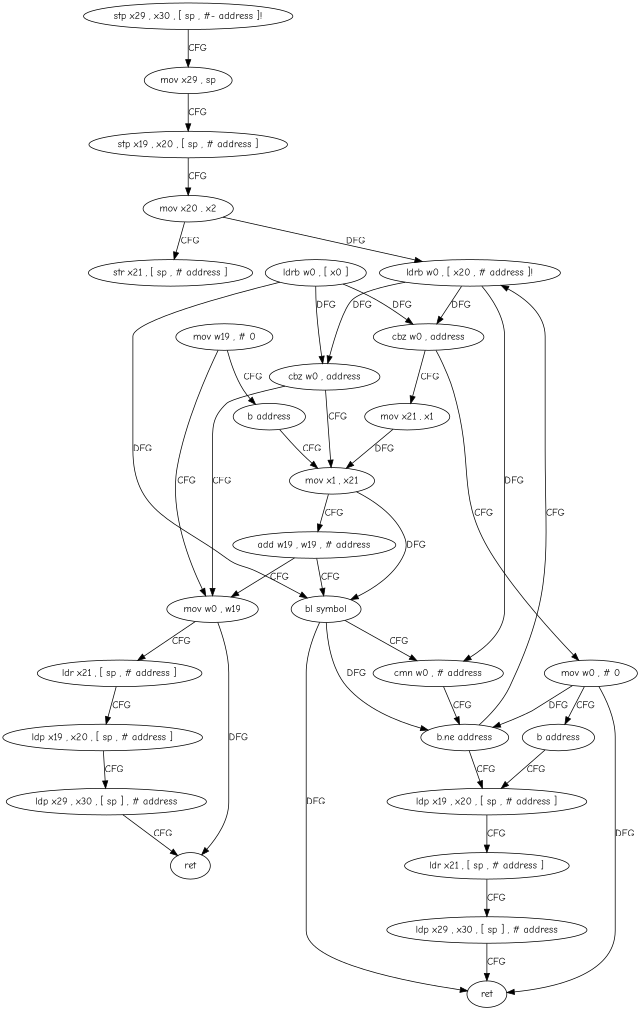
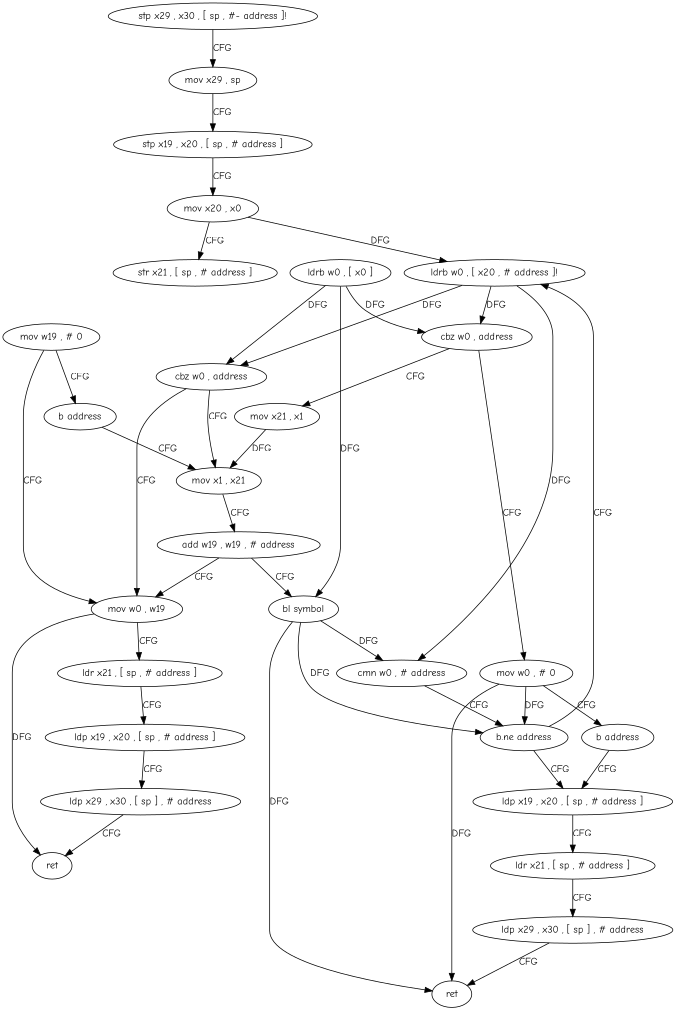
(188, 209) -> (213, 209)
(406, 544) -> none
(399, 641) -> (369, 641)
